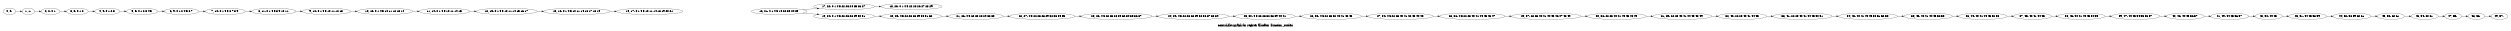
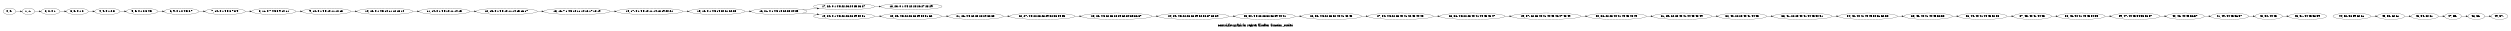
(274, 11) -> (274, 11)
(577, 11) -> (577, 11)
none -> (717, 11)
(2329, 16) -> none
